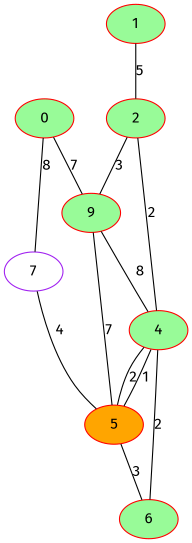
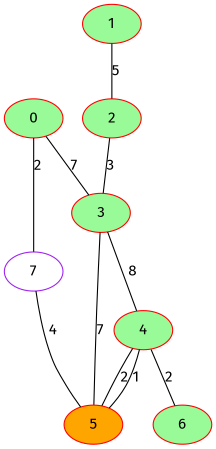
(47, 166) -> (37, 166)
(91, 213) -> (101, 213)
(147, 224) -> none
(131, 472) -> none
